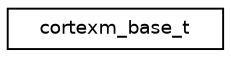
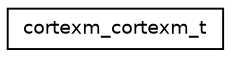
(115, 29) -> (115, 29)
